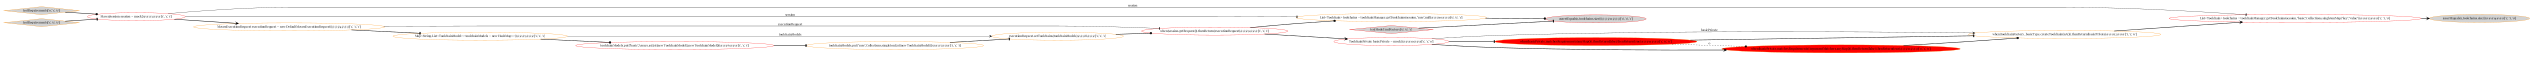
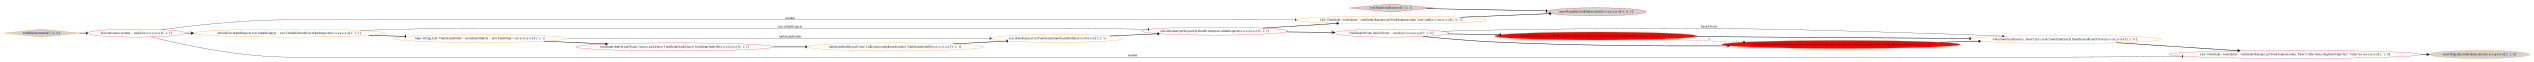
(42, 11) -> none
